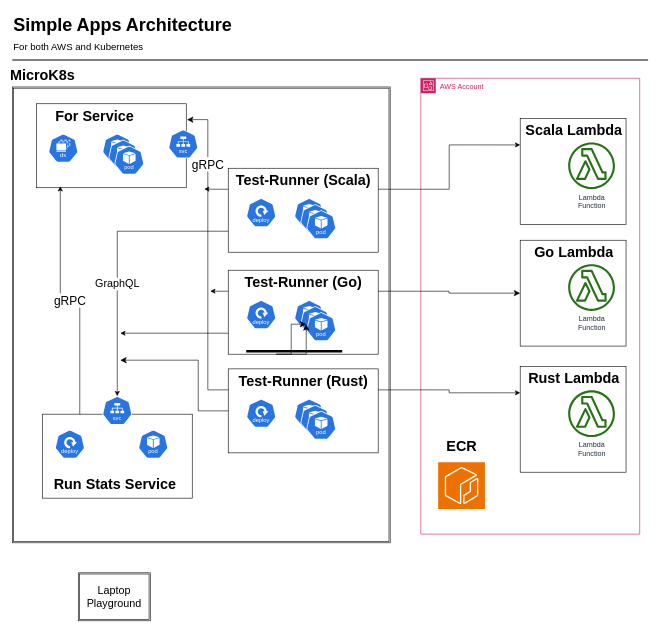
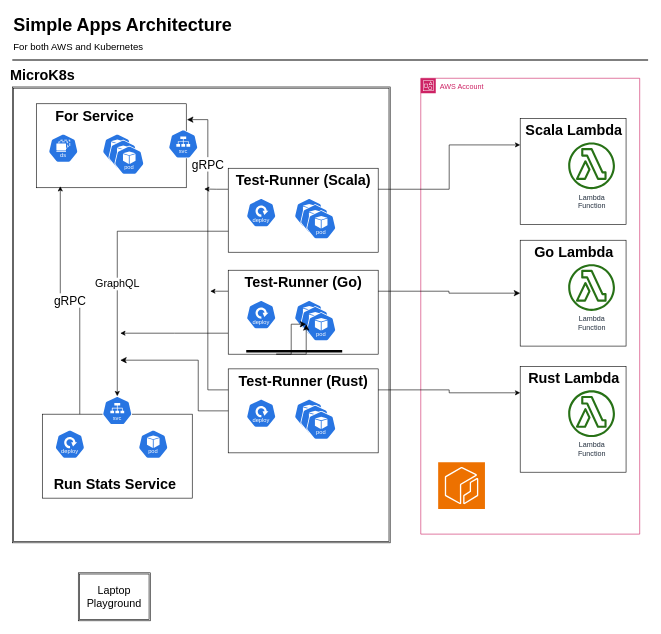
(462, 447) -> none
